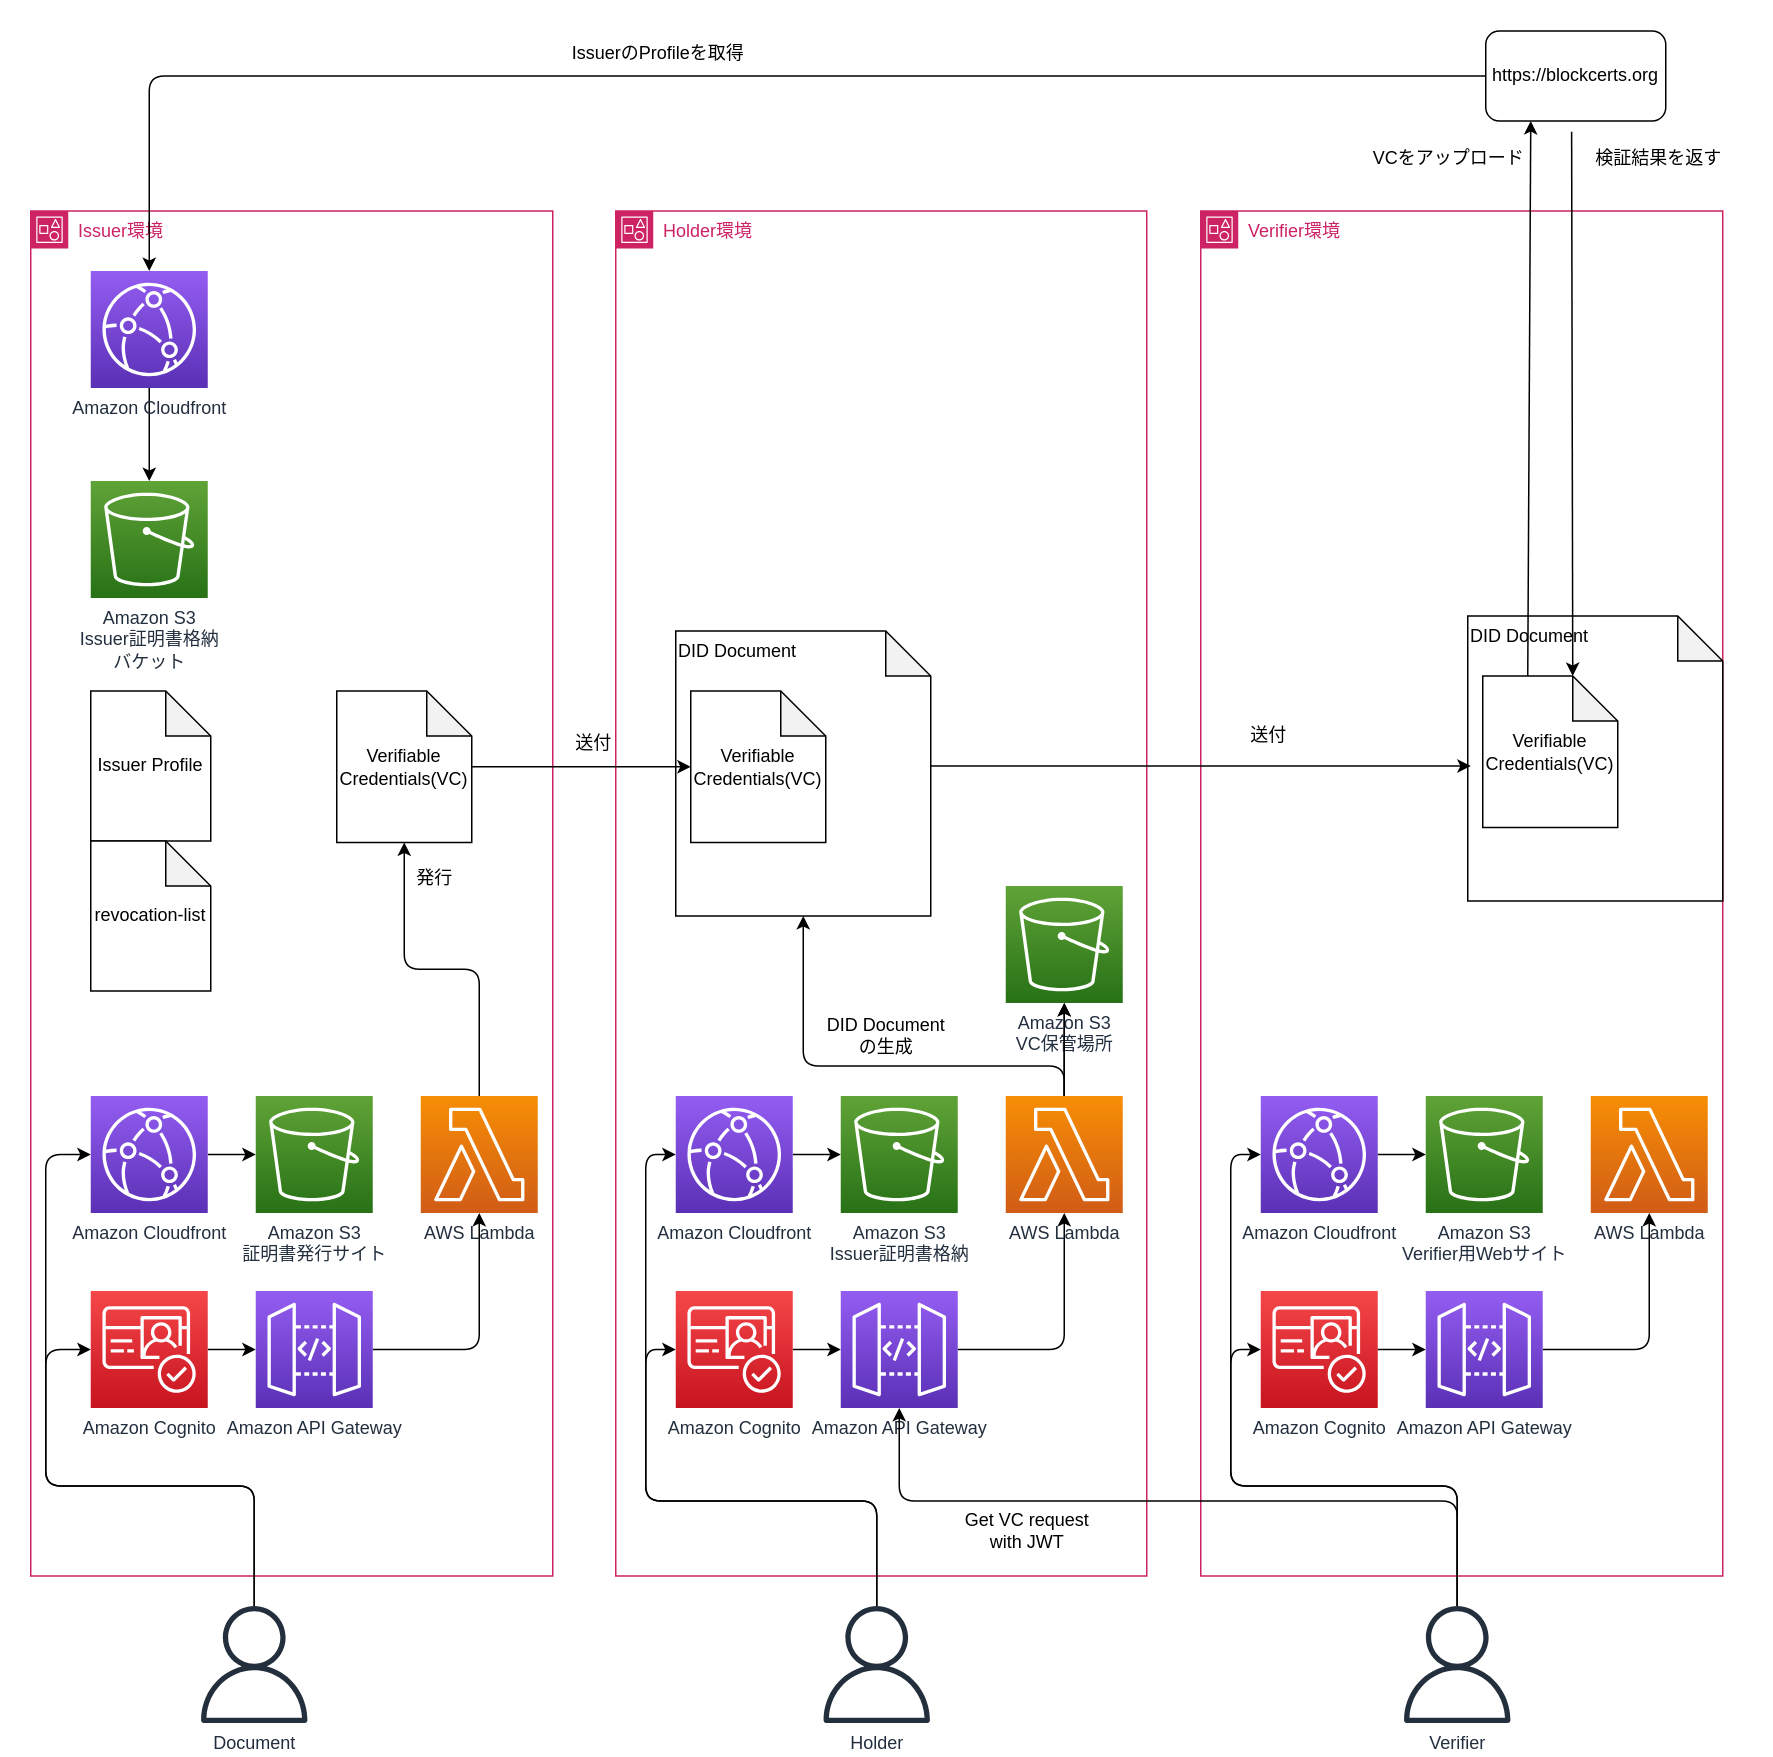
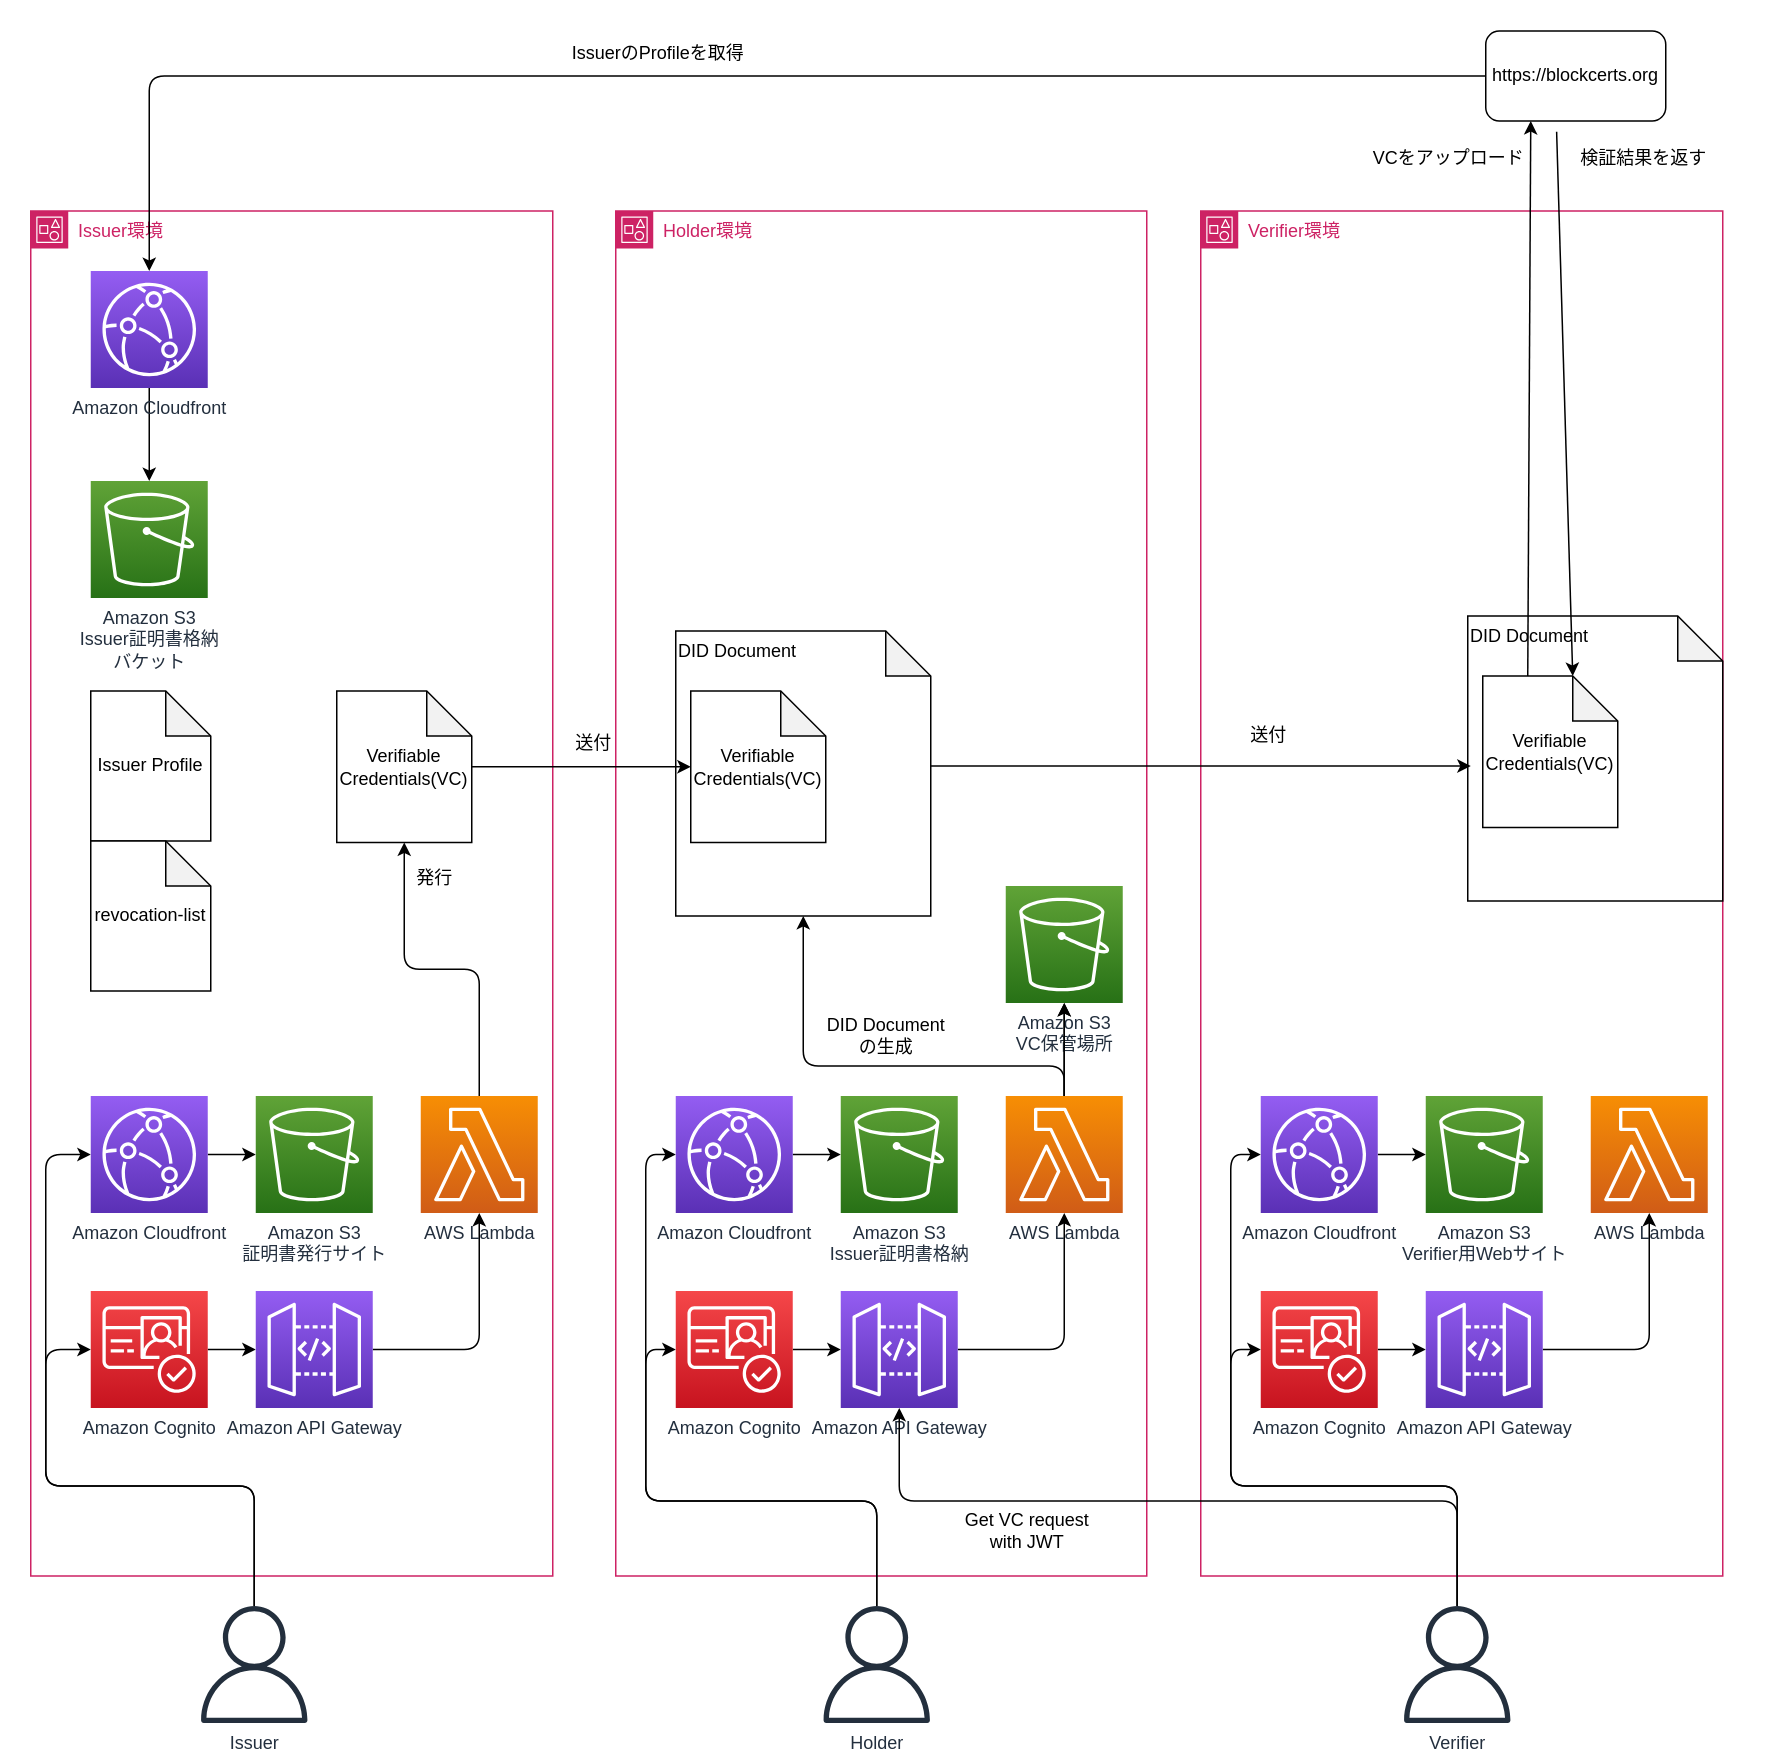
(1658, 158) -> (1643, 158)
(255, 1744) -> (255, 1744)
